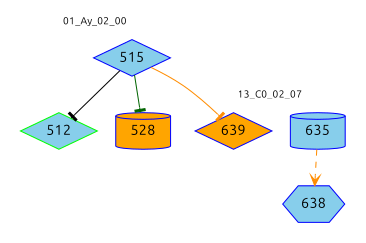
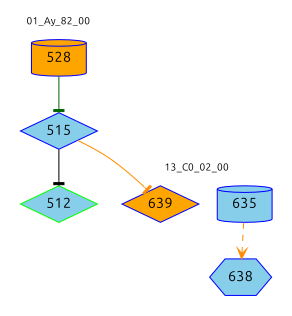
(95, 22) -> (59, 22)
(137, 91) -> (59, 92)
(270, 95) -> (197, 168)
